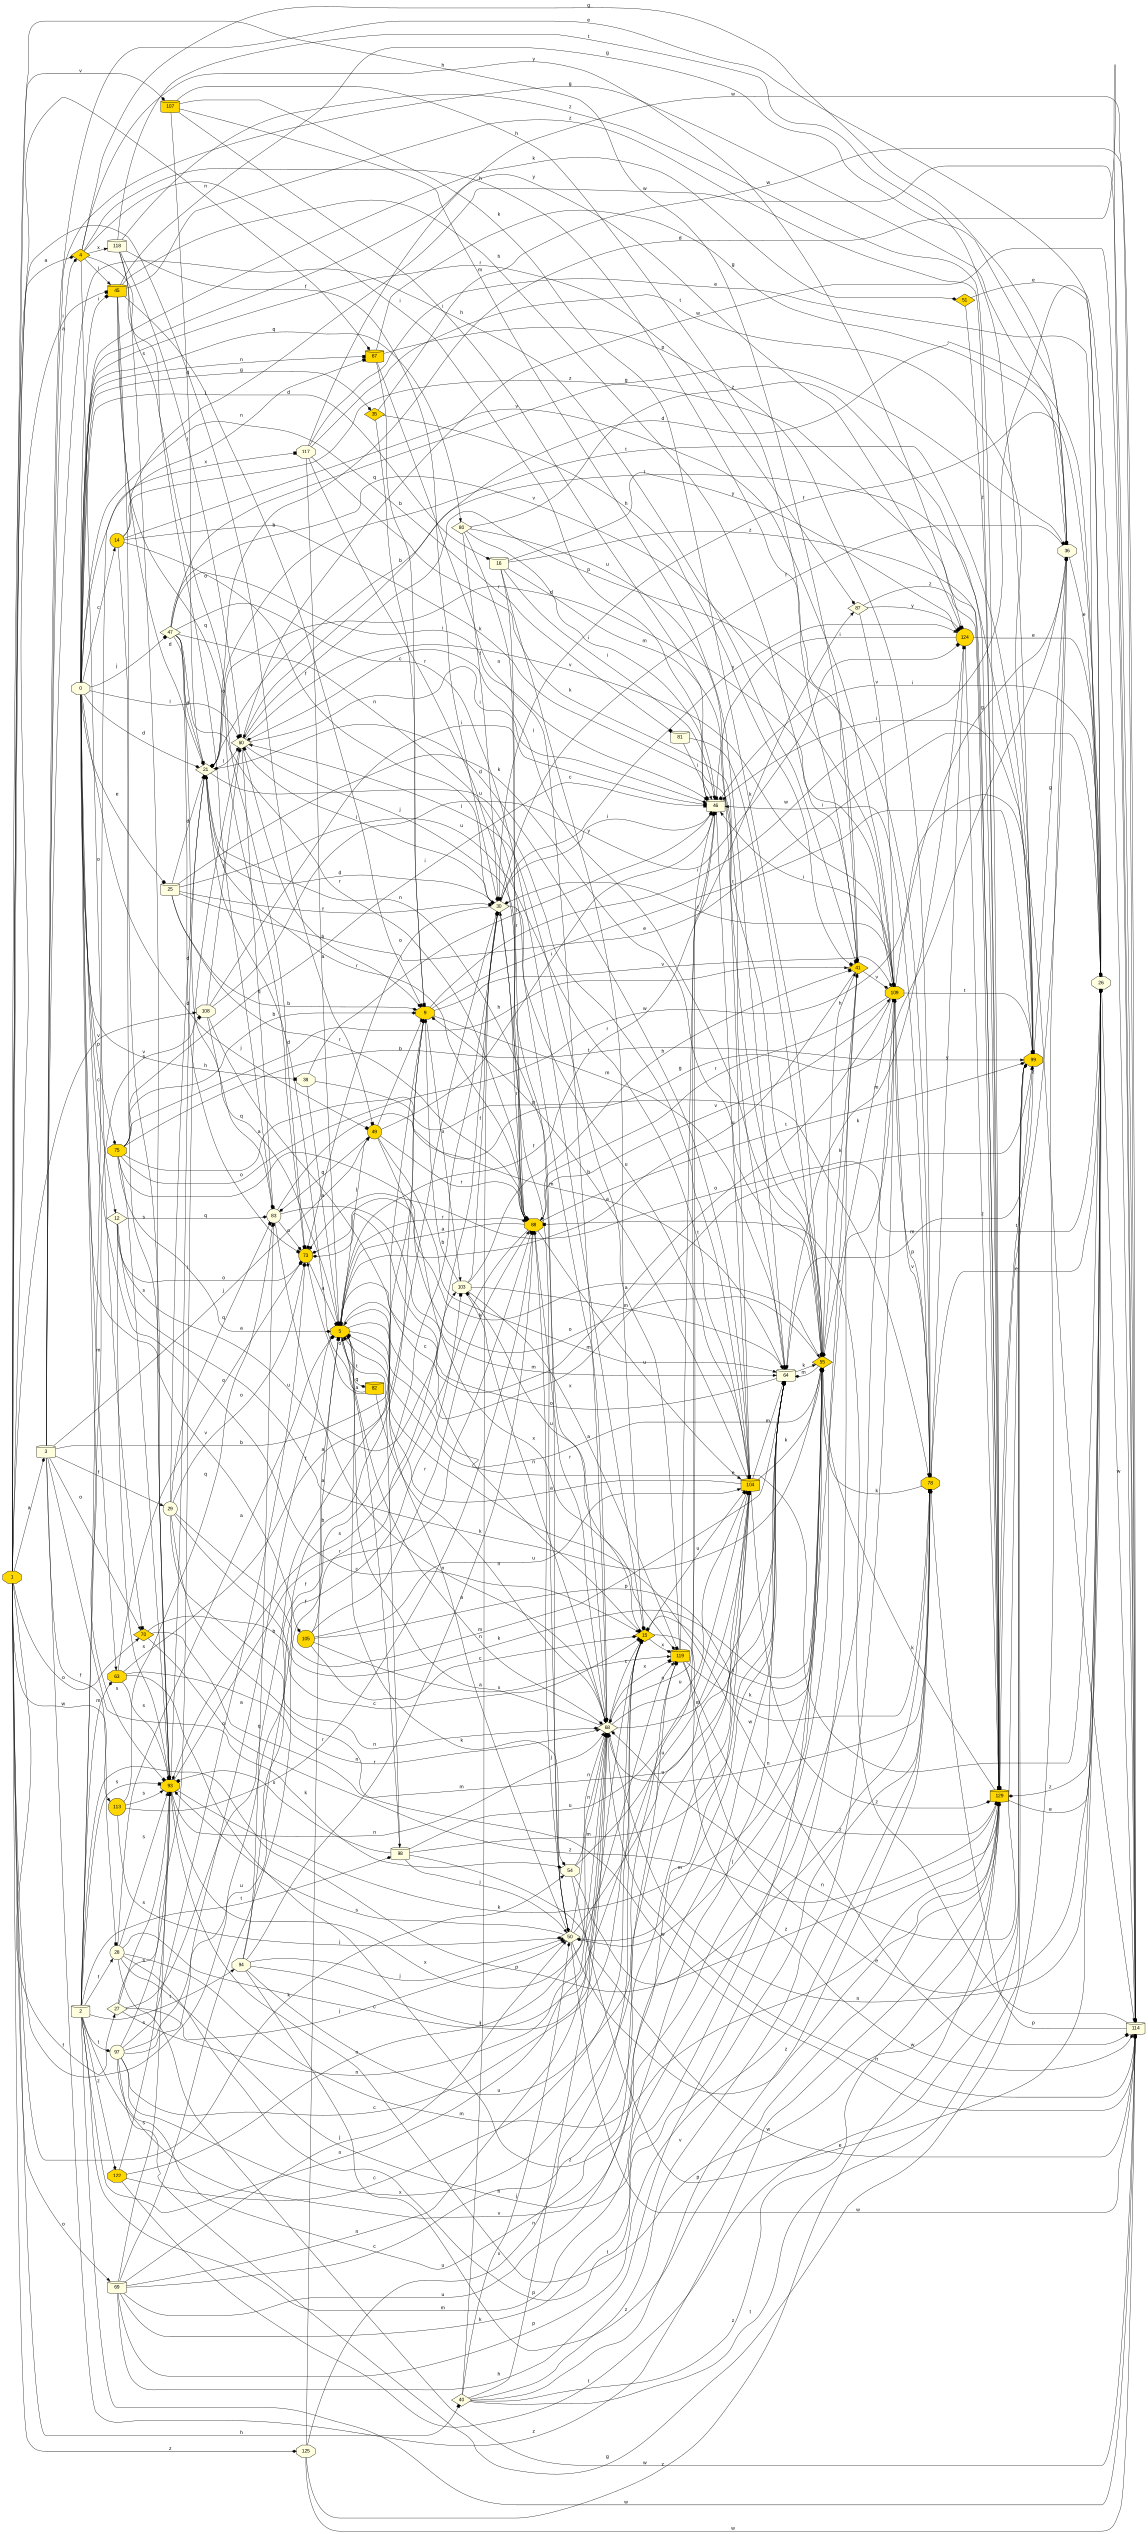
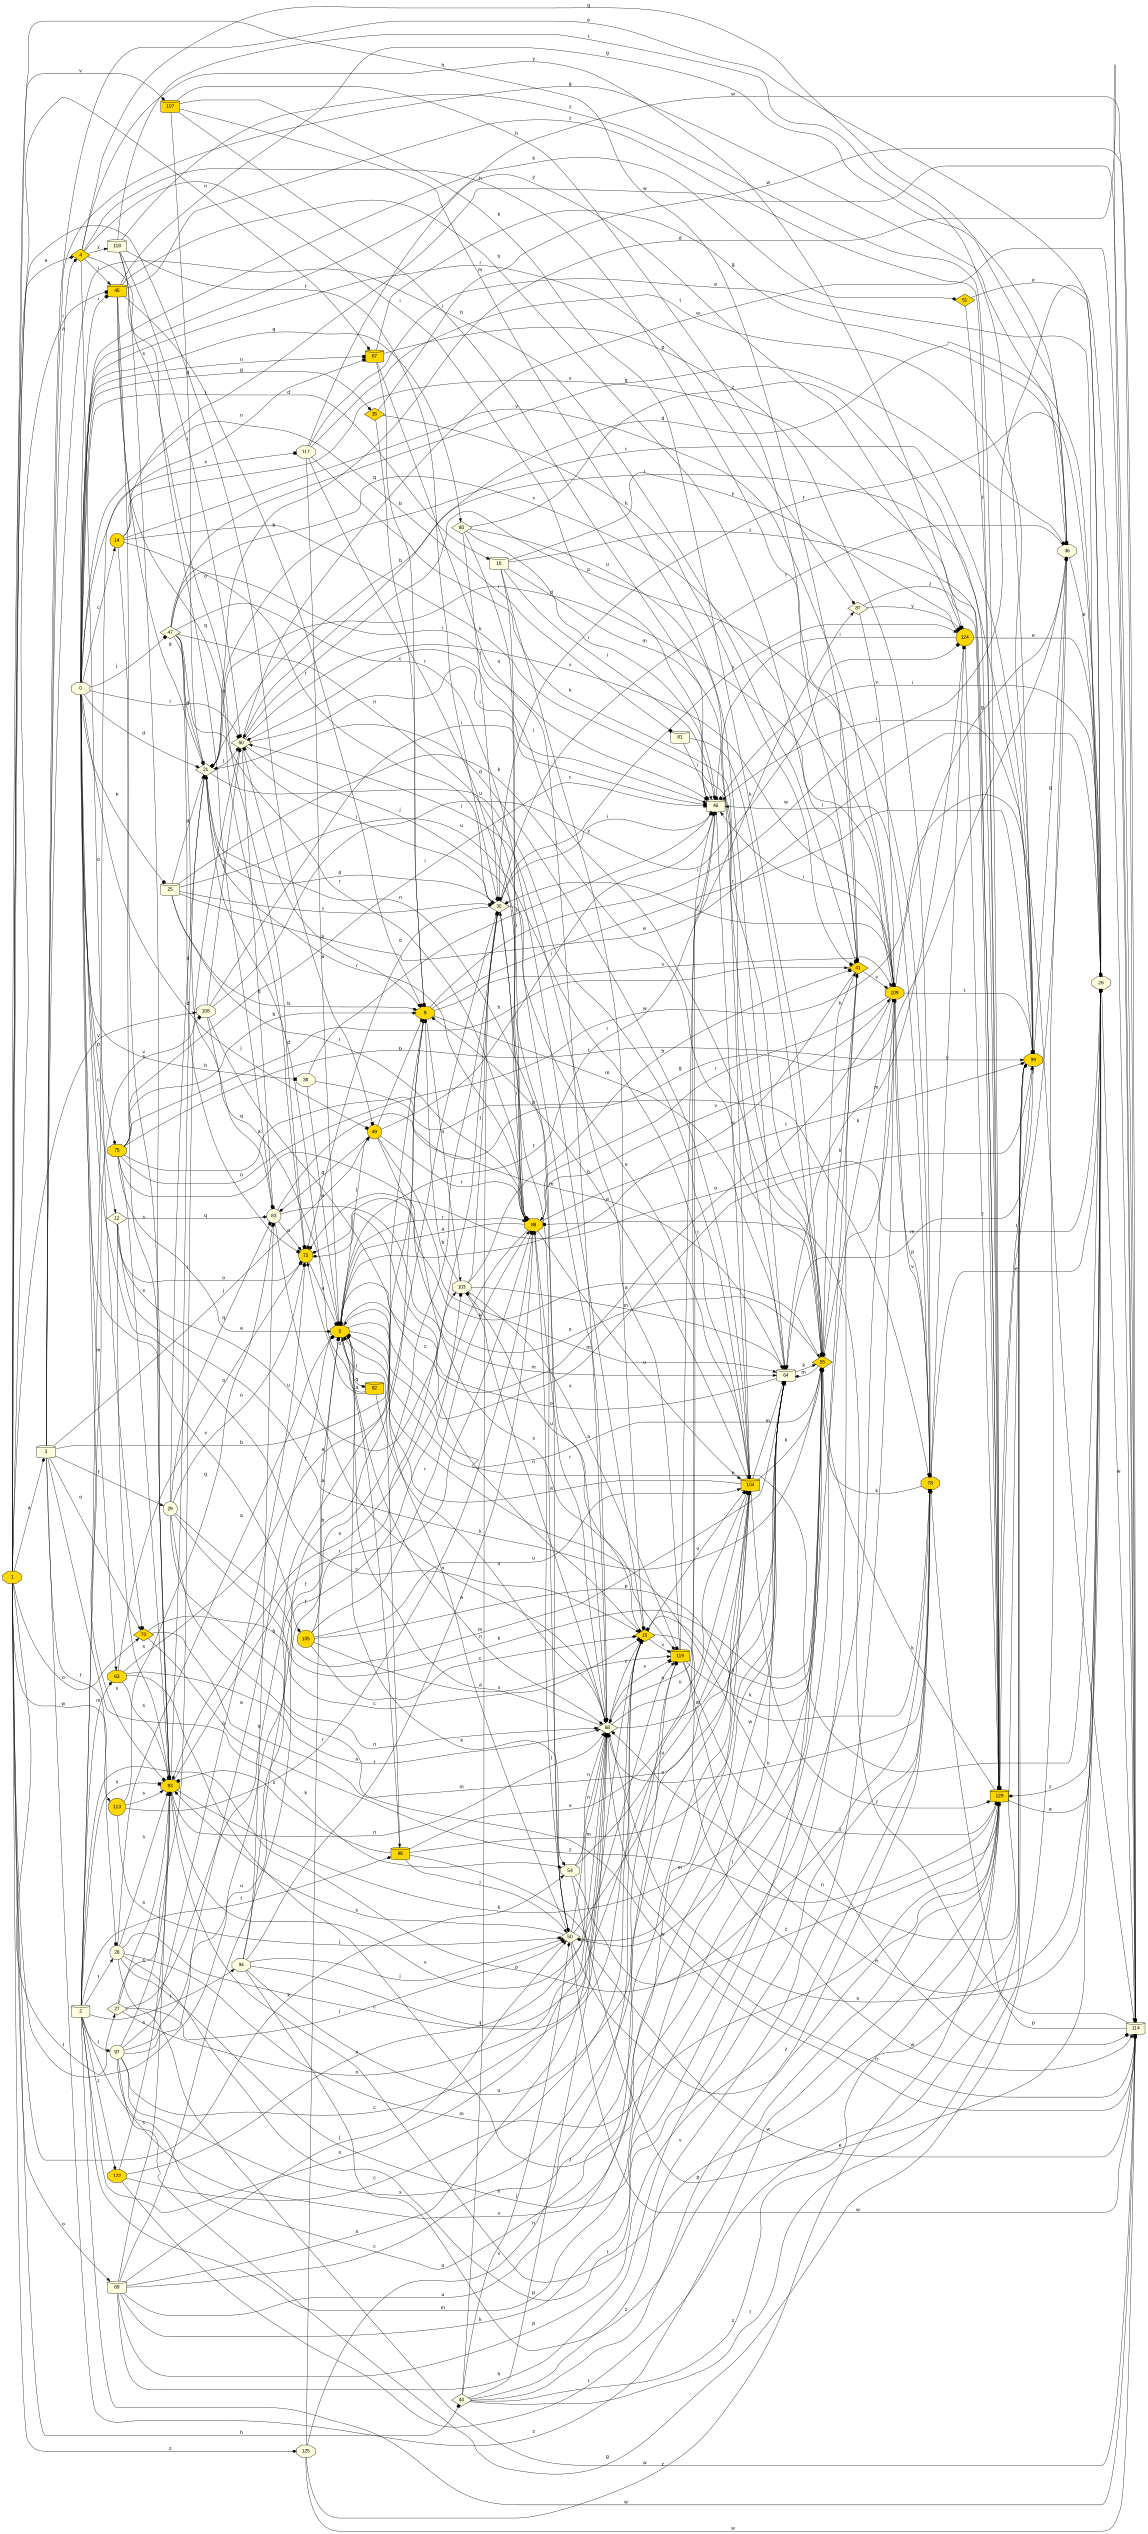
(400, 1854) -> (400, 1854)
